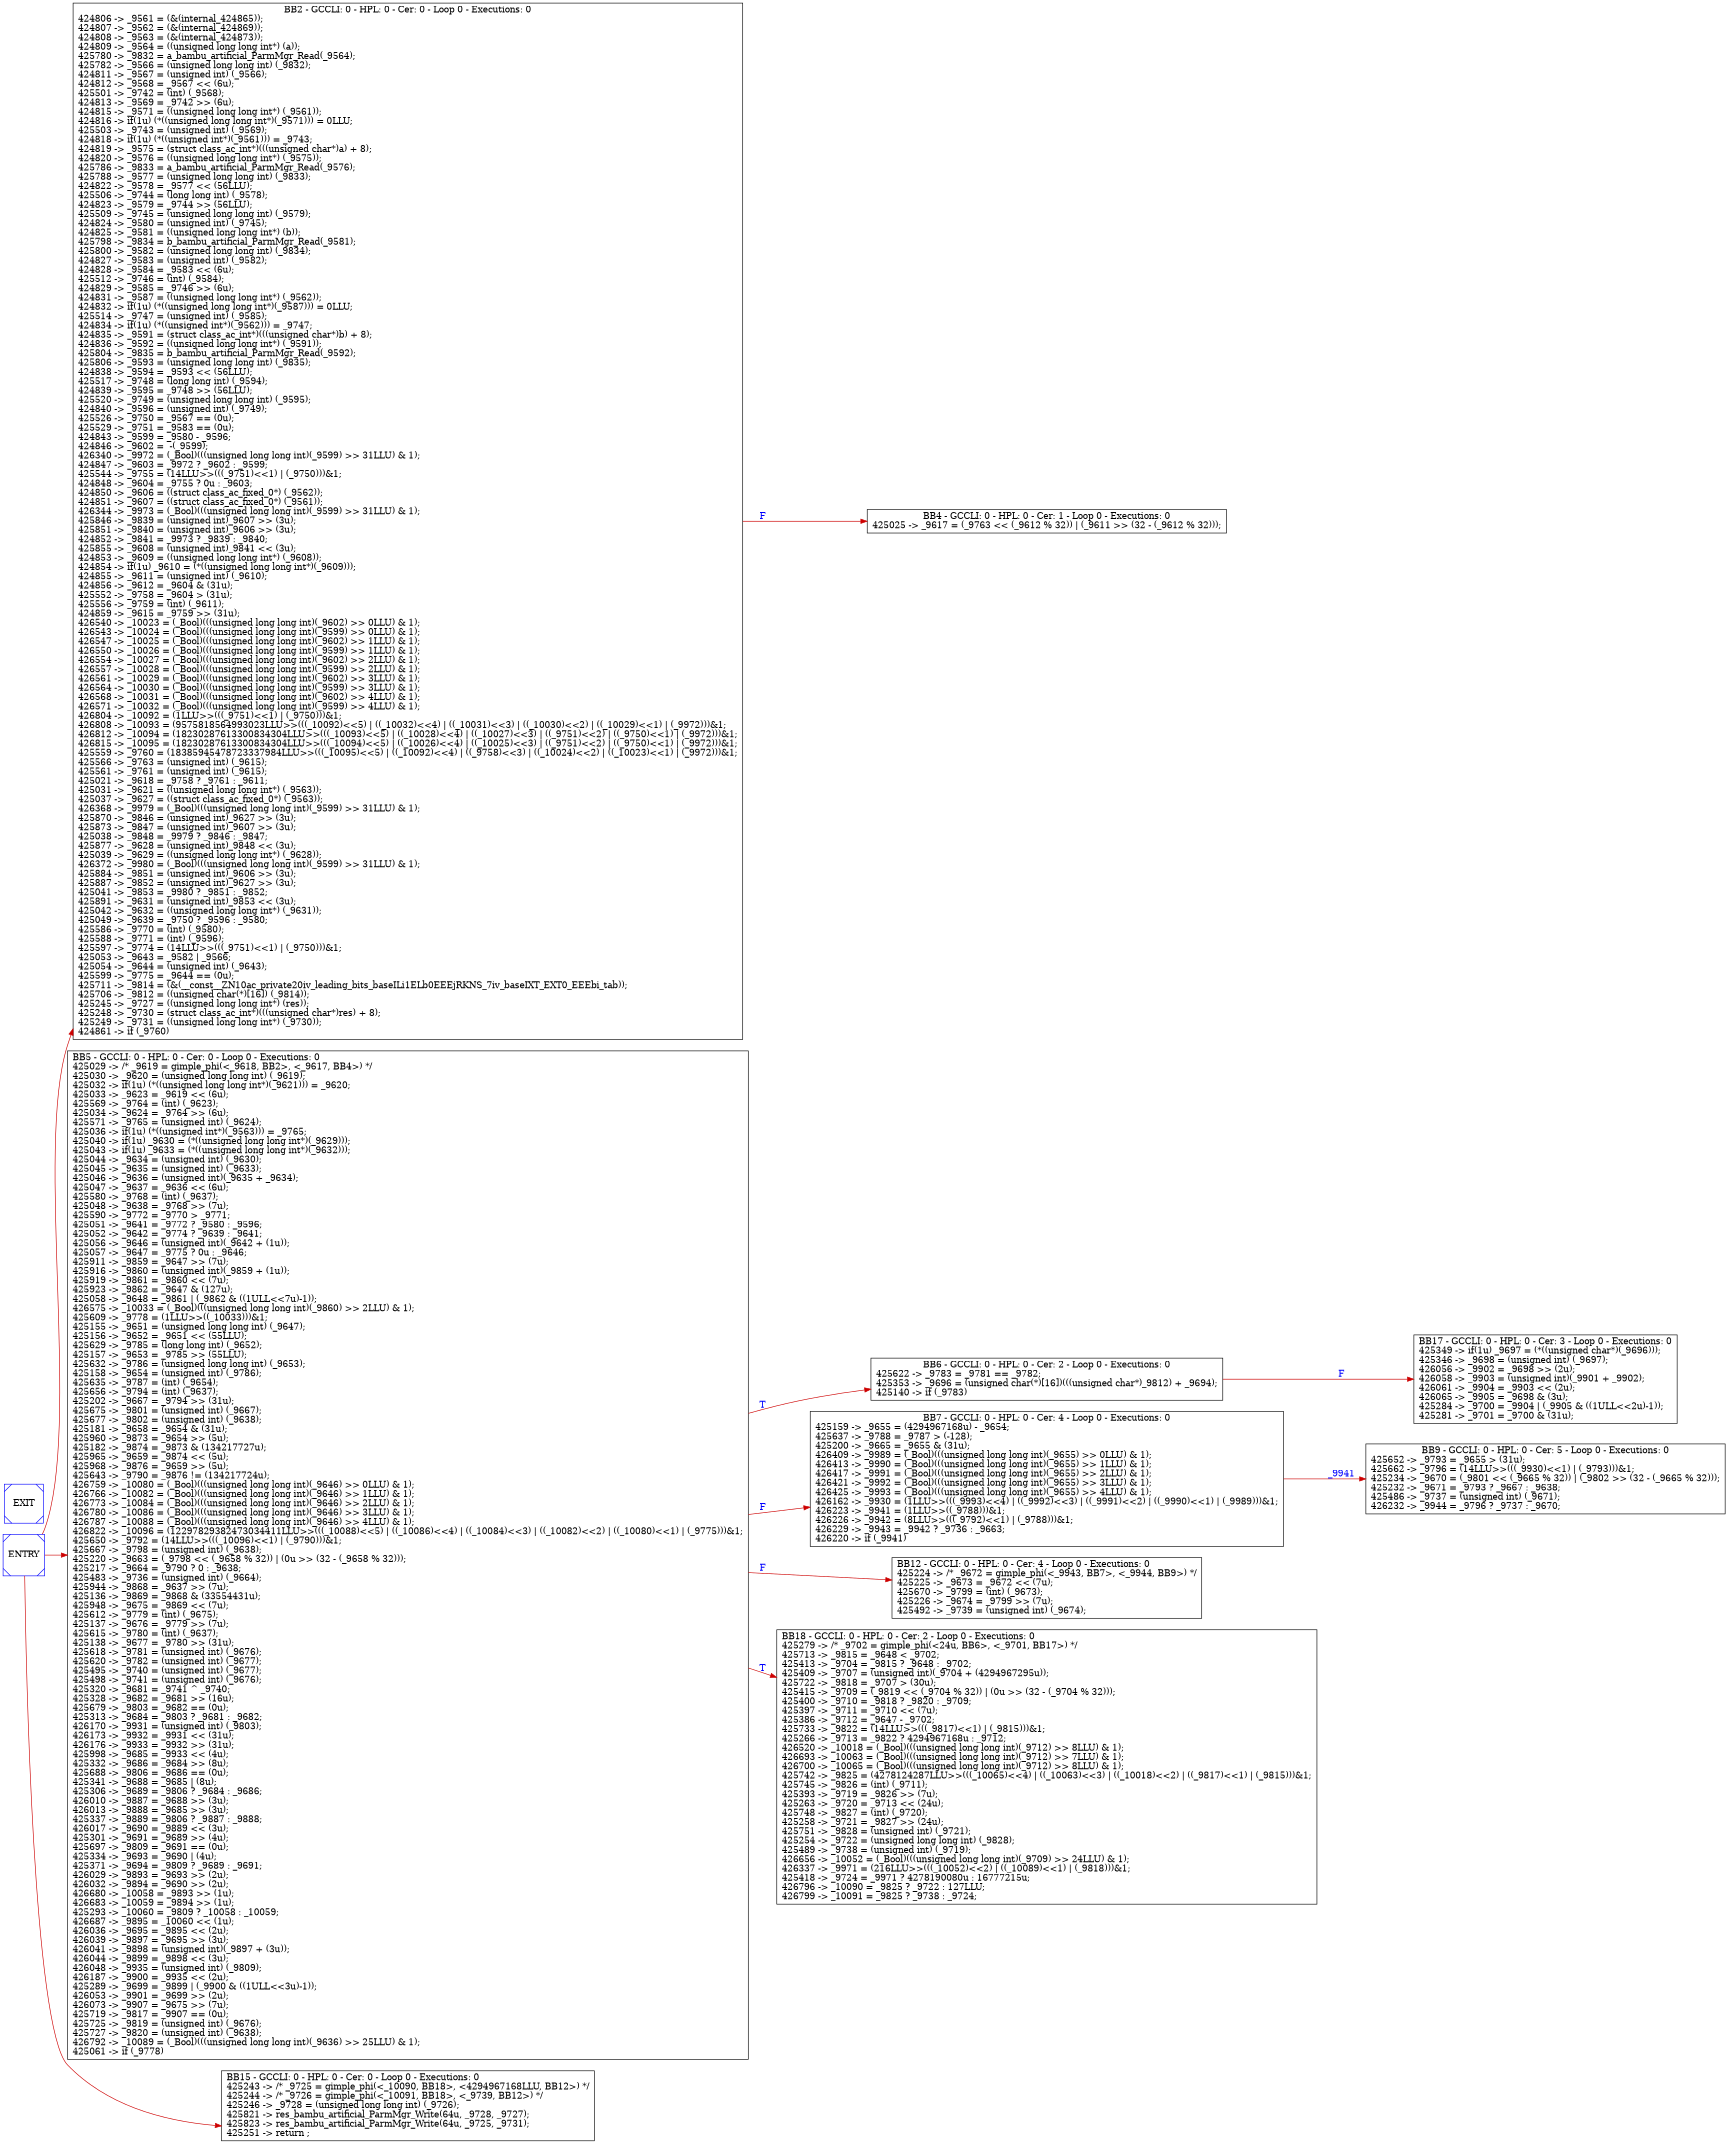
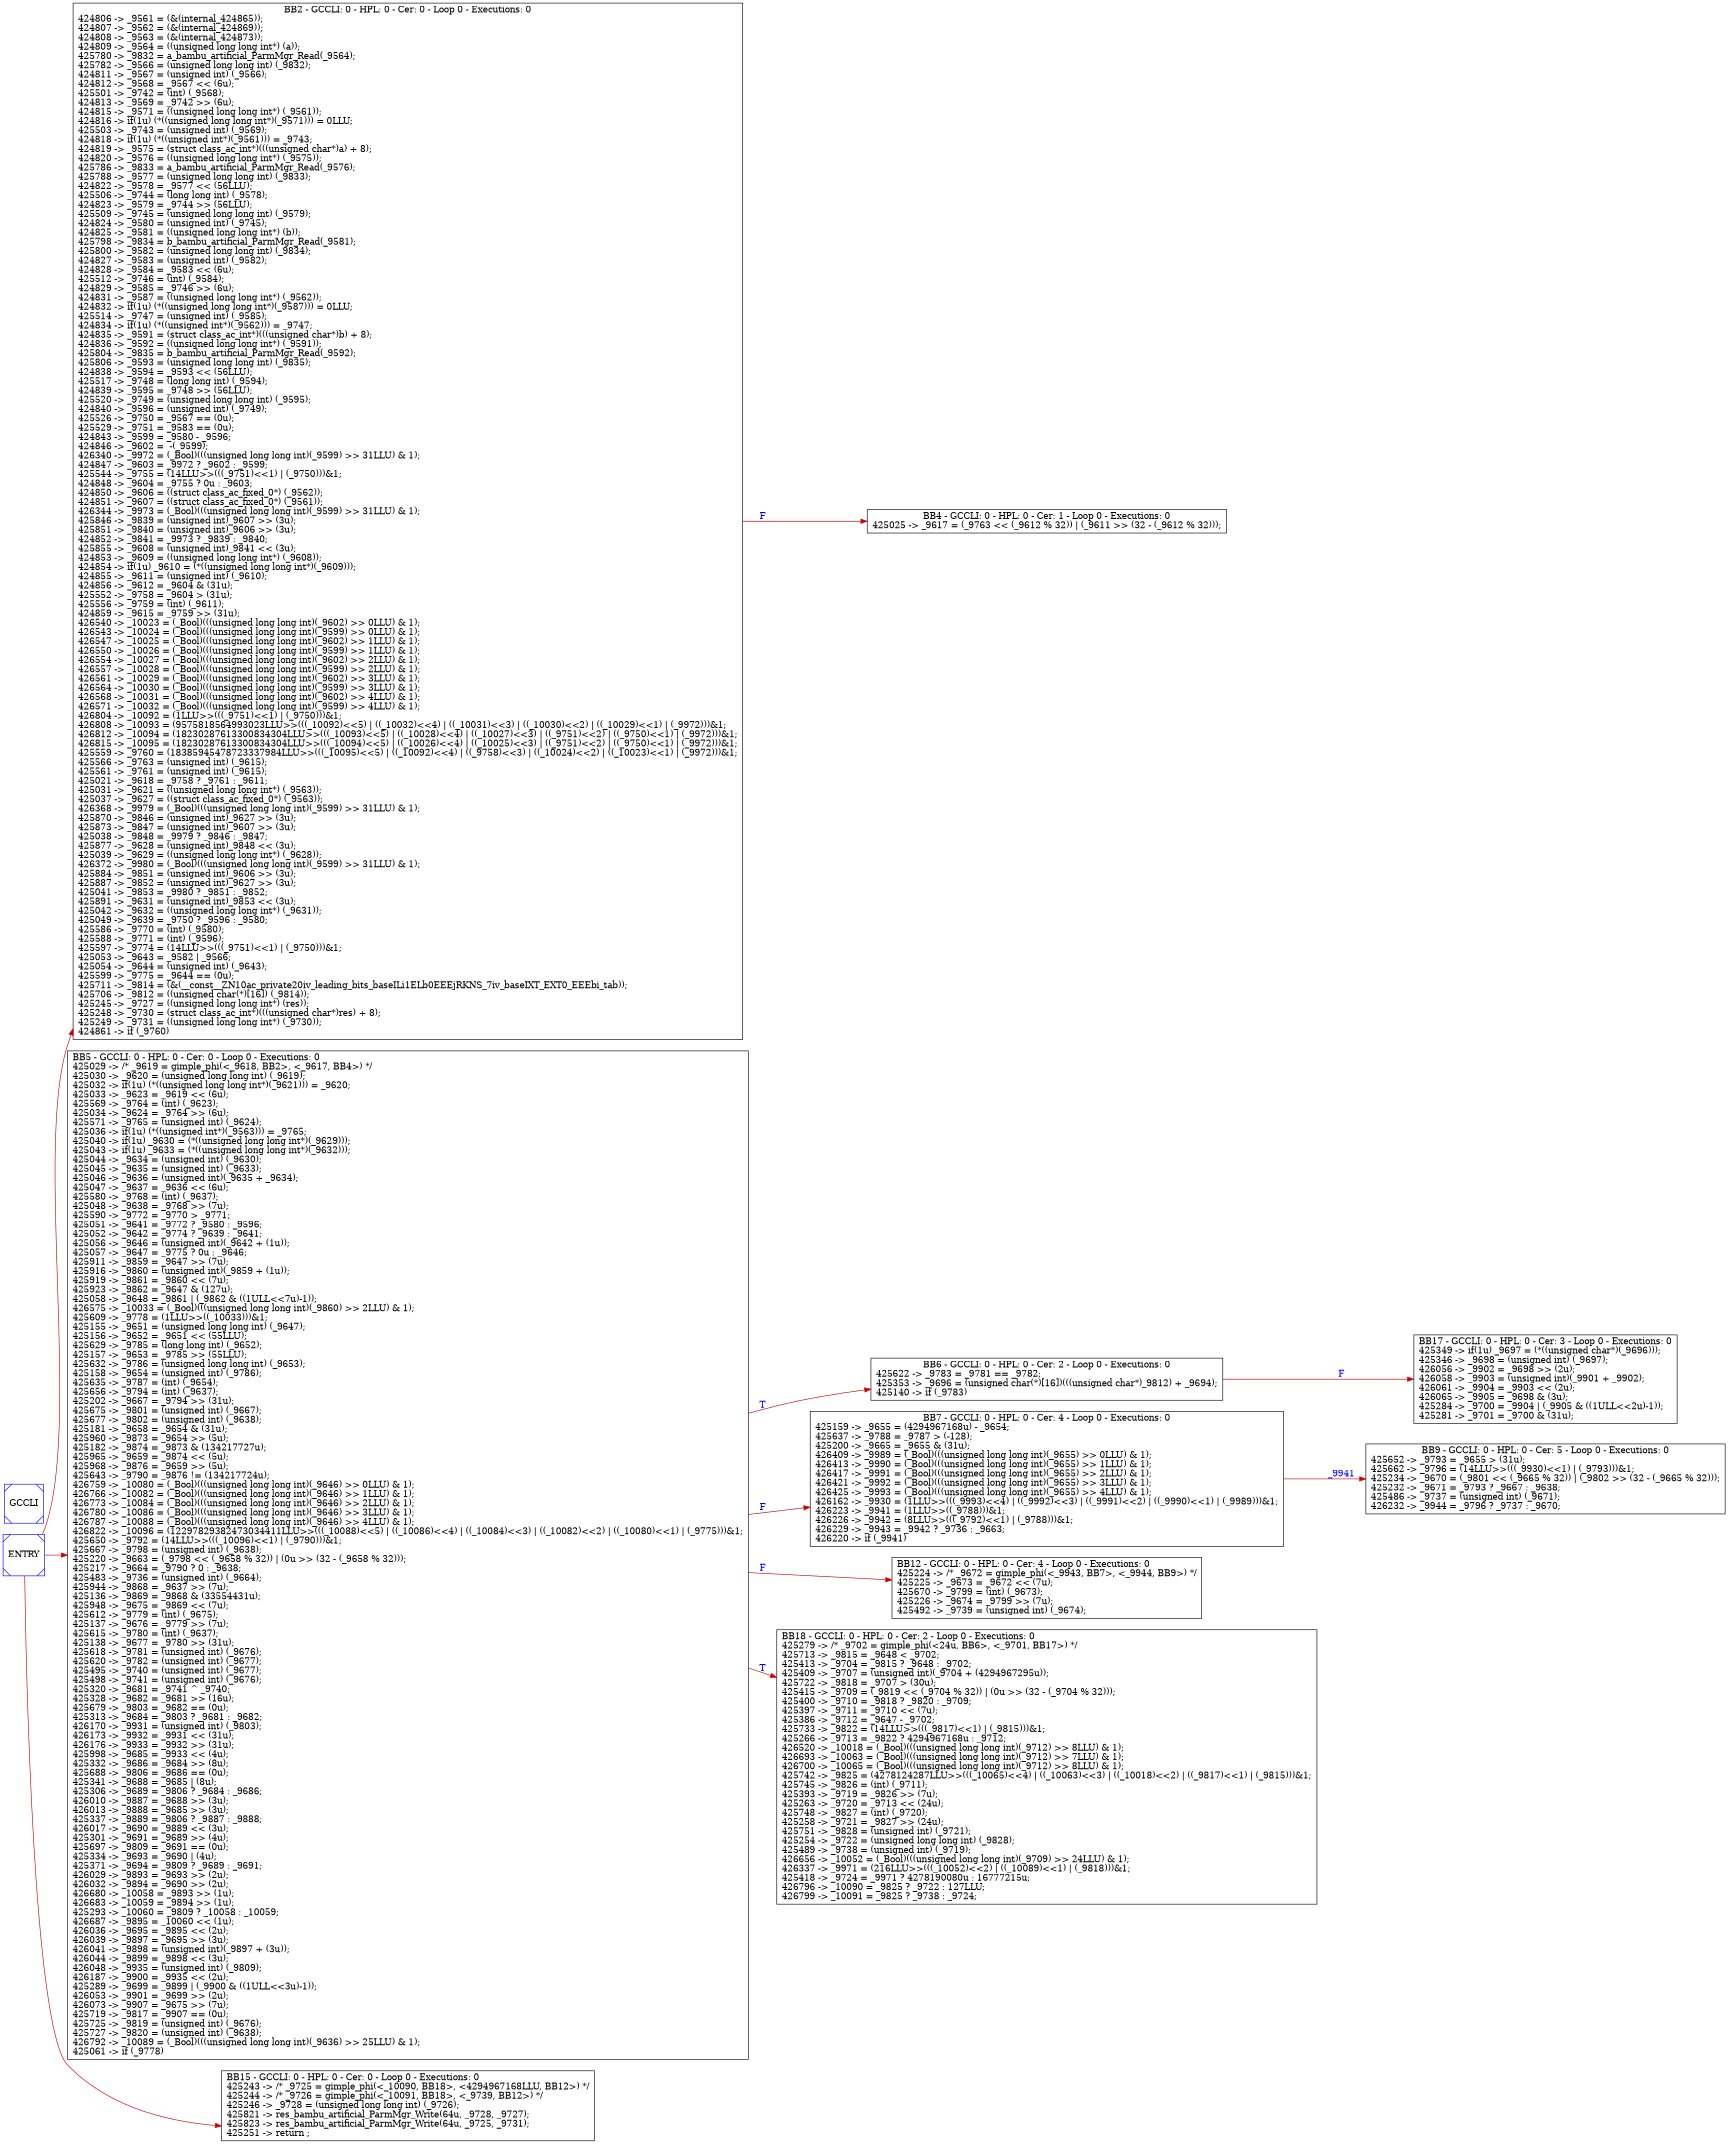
(24, 1504) -> (24, 1504)
